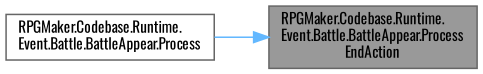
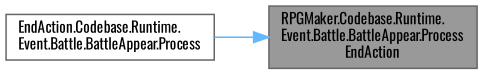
(110, 37) -> (110, 37)
